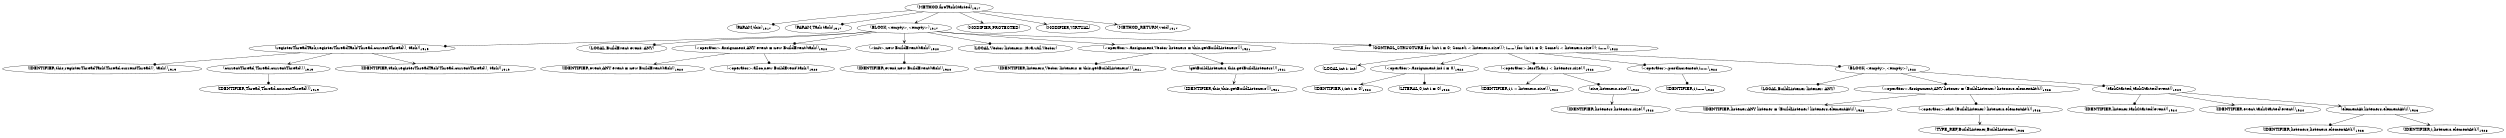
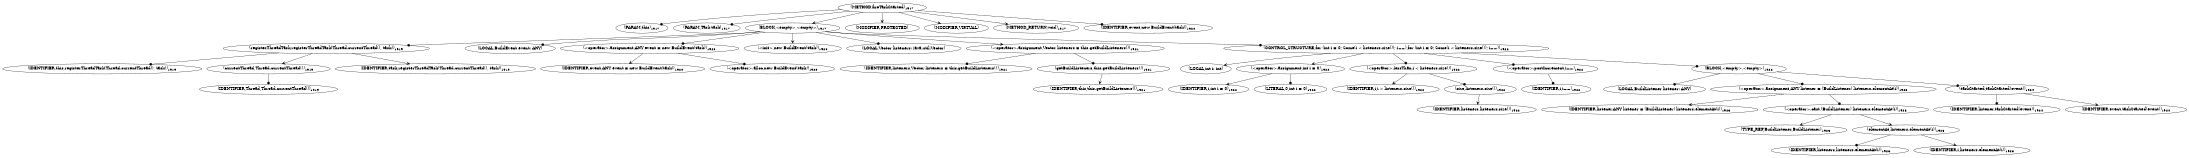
(904, 58) -> (1010, 17)
(2260, 99) -> (1875, 119)
